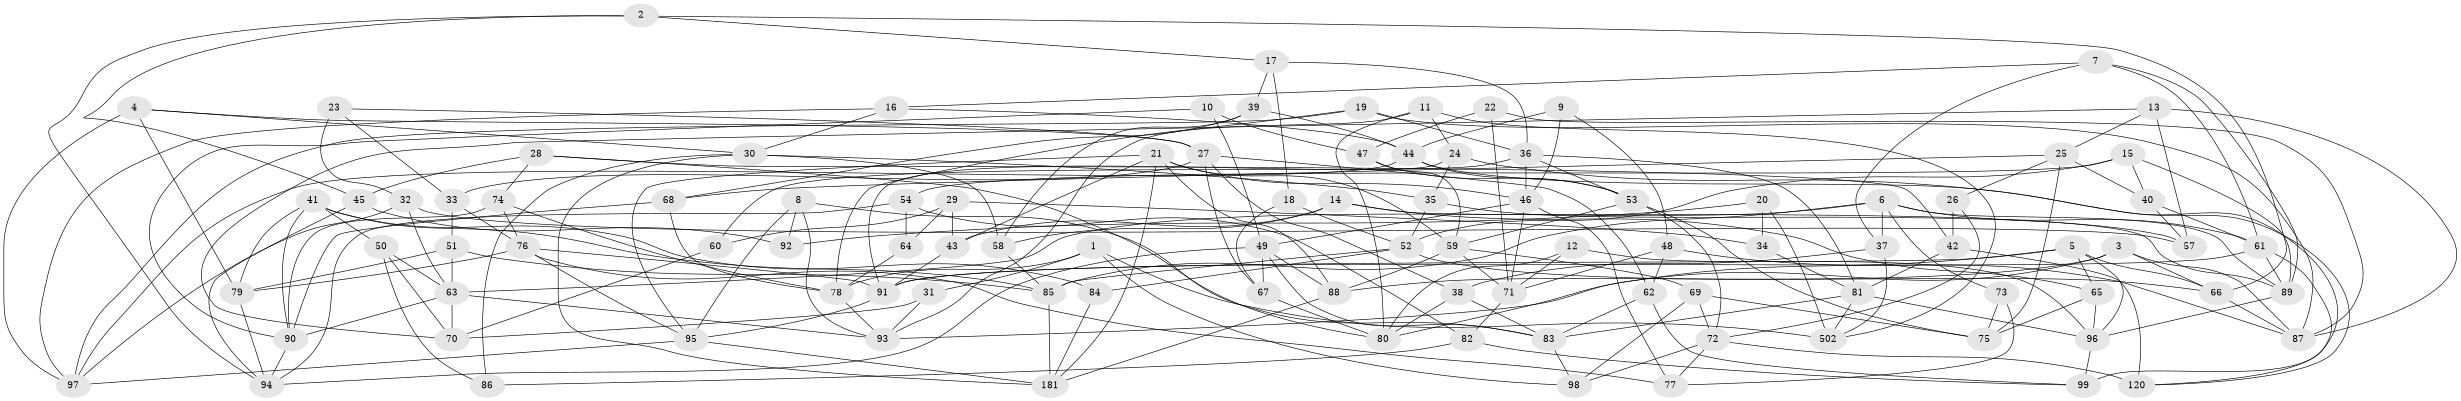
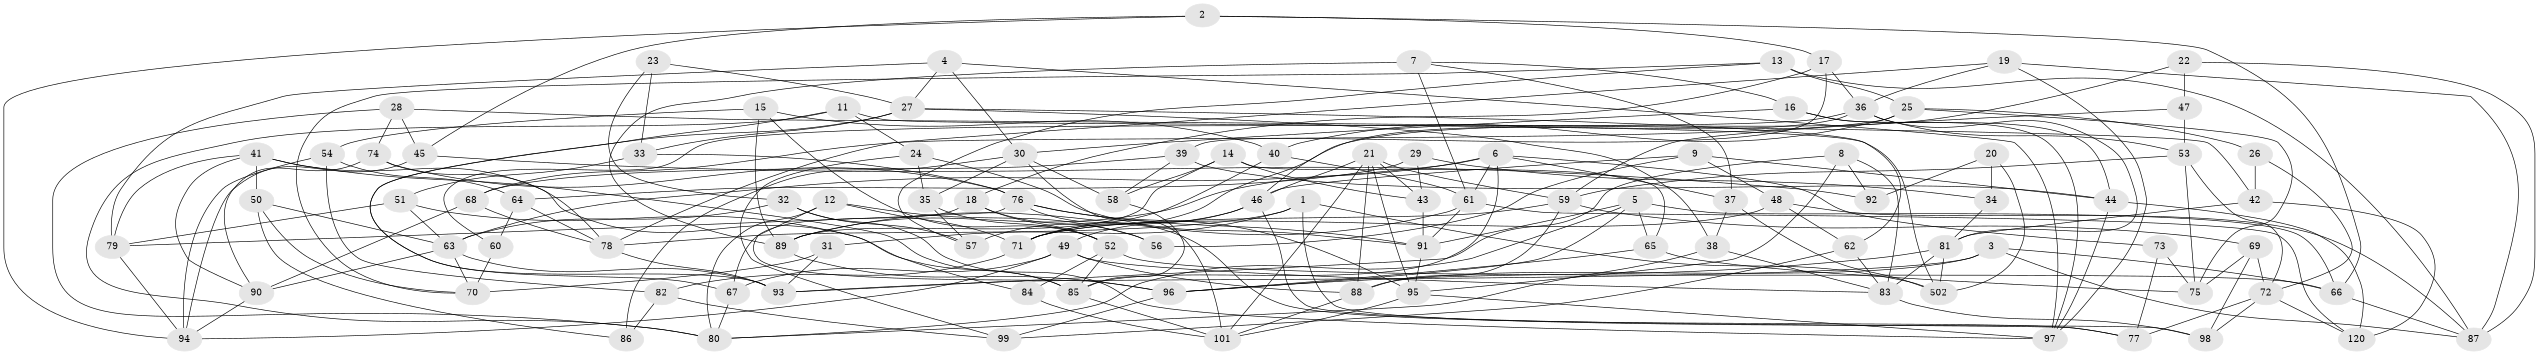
(1208, 108) -> none
(1520, 178) -> none
(836, 227) -> (507, 224)
none -> (1157, 247)
(1050, 386) -> (1222, 340)
